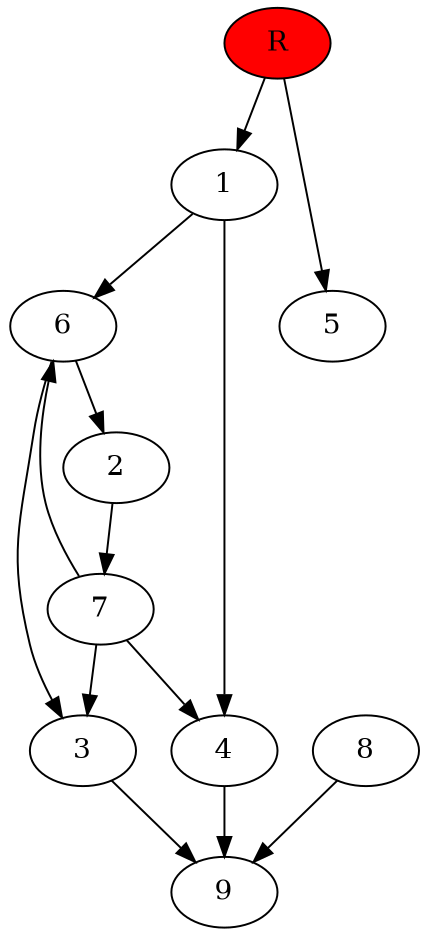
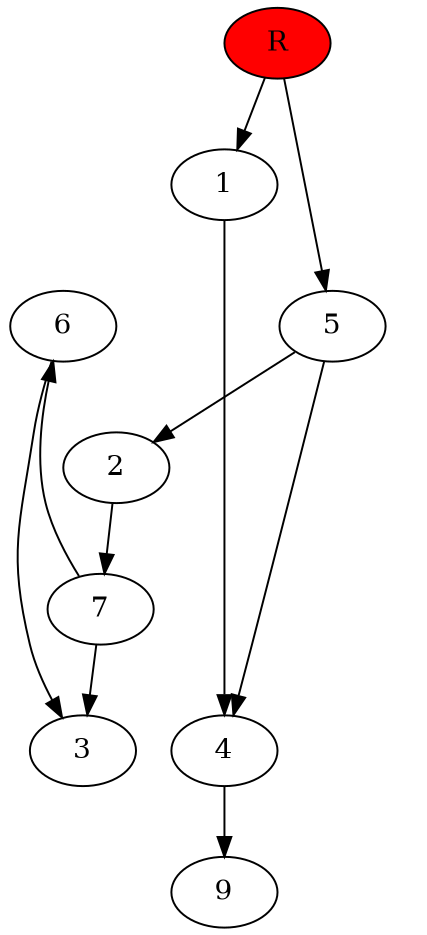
(151, 249) -> none
(86, 387) -> (239, 388)
(156, 672) -> (282, 529)
(366, 751) -> none
(146, 814) -> none
